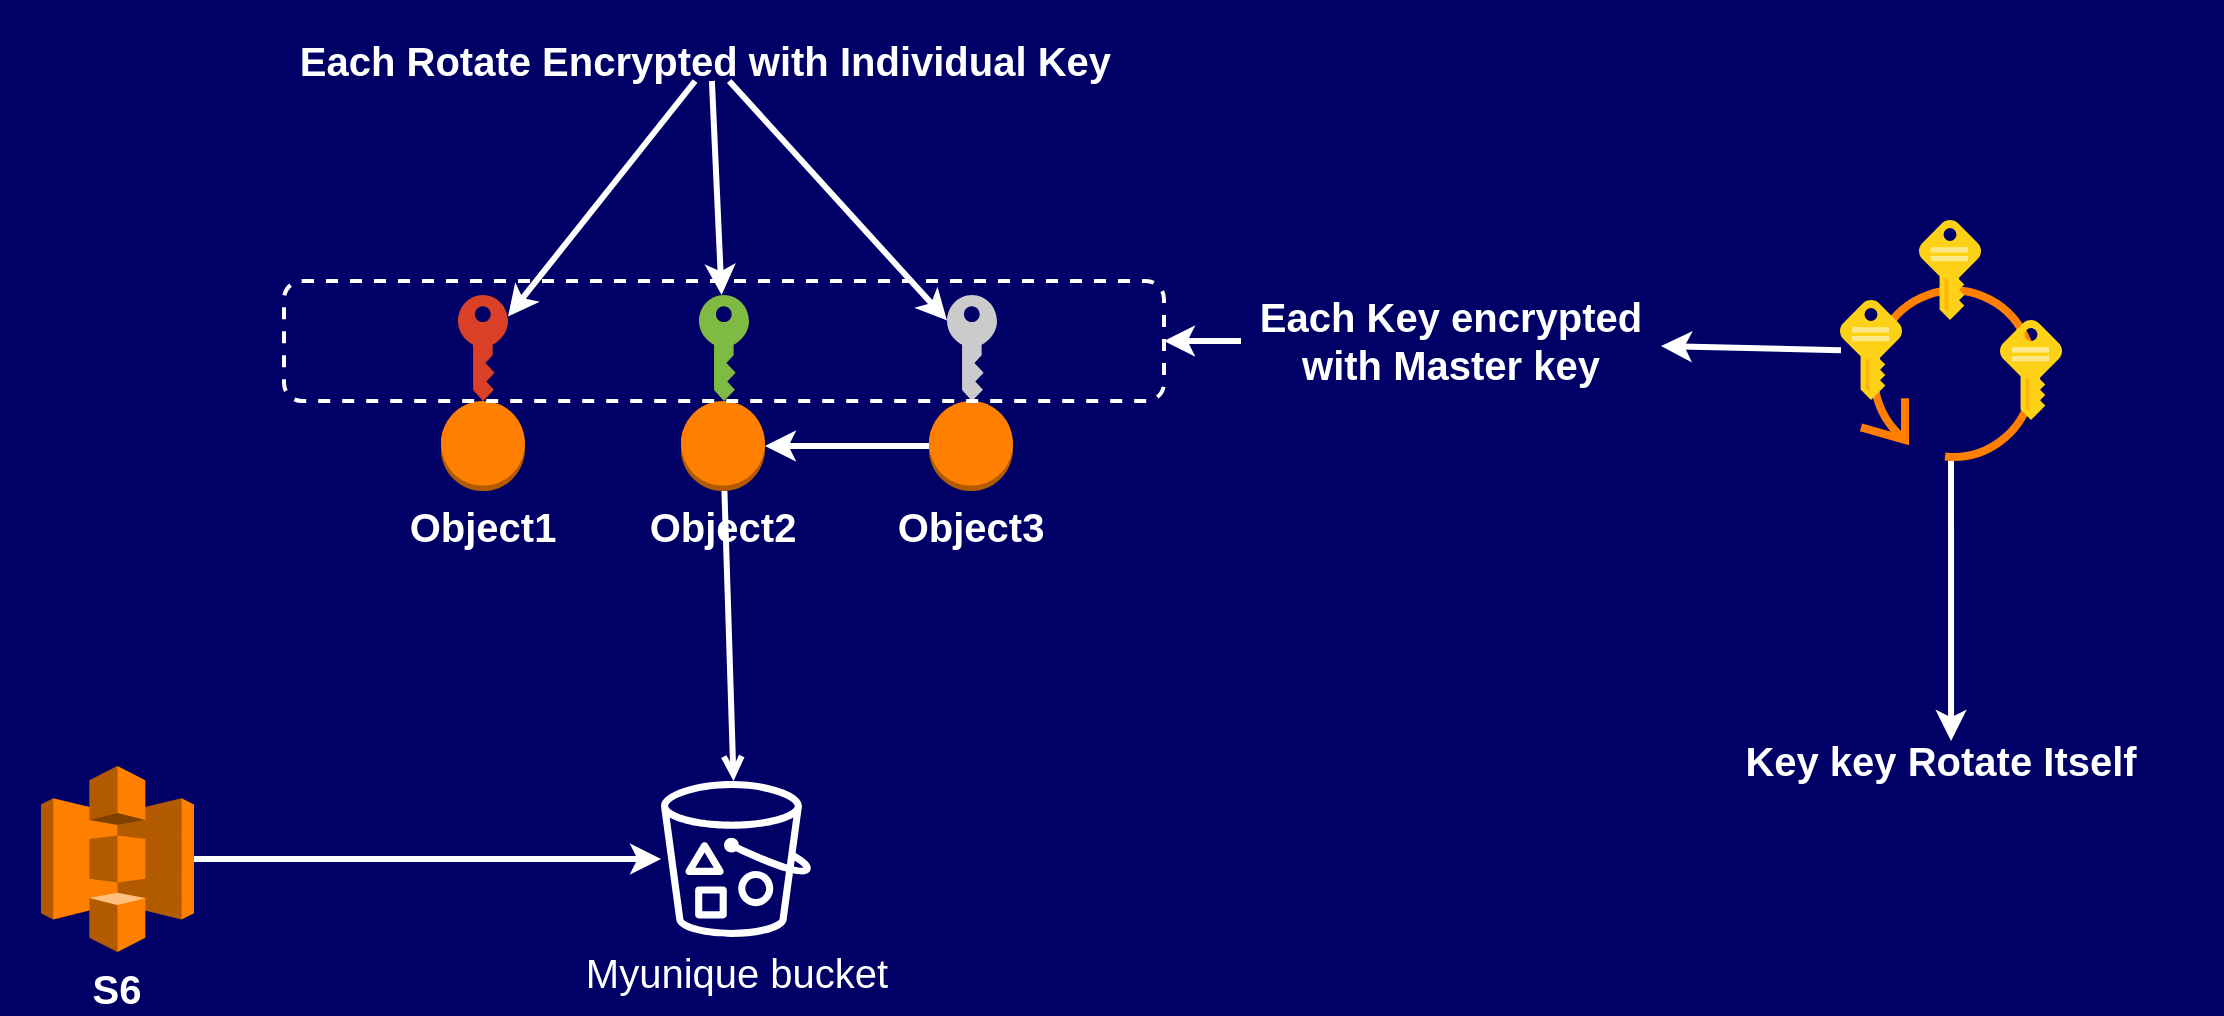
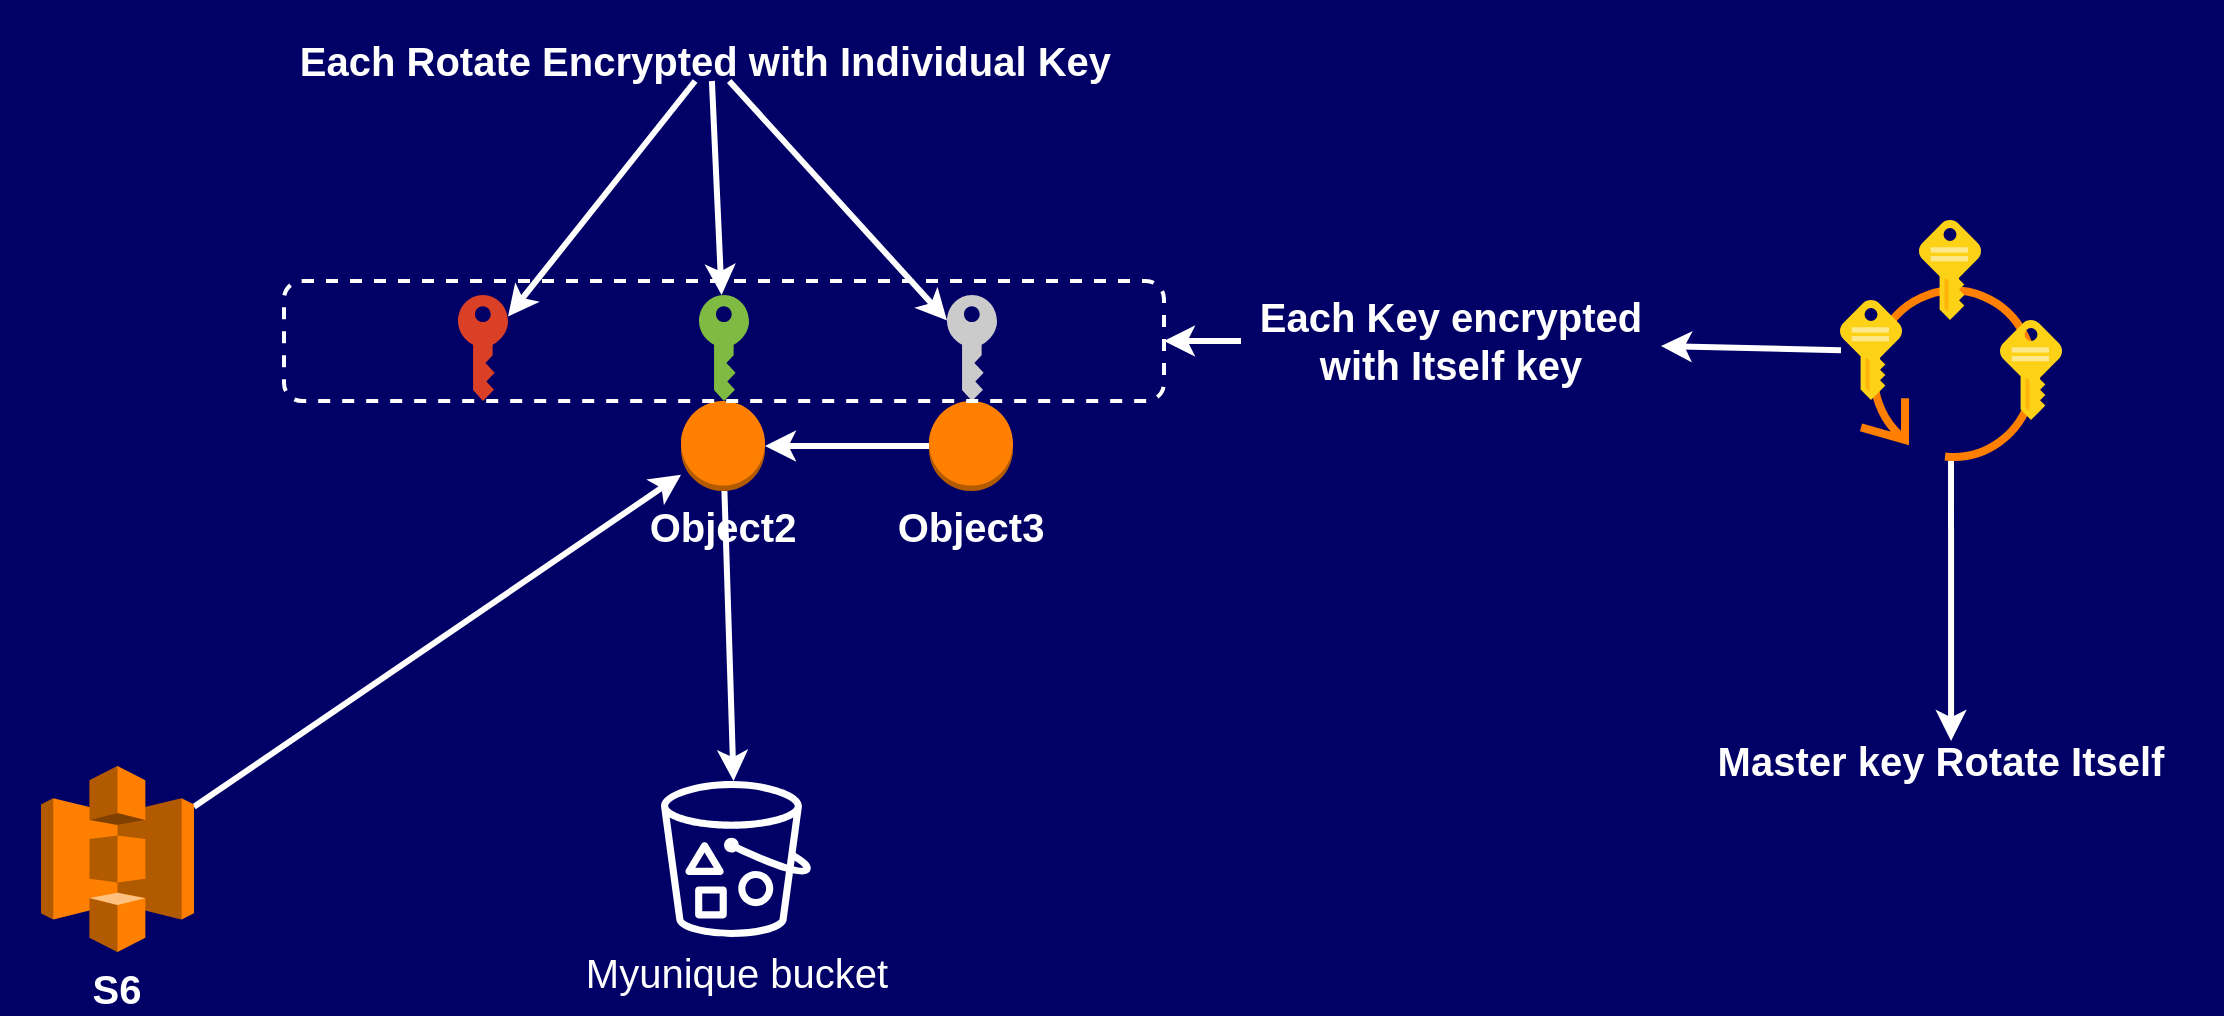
(1452, 341) -> (1452, 341)
(483, 446) -> none
(733, 758) -> (733, 757)
(1942, 761) -> (1942, 761)
(417, 859) -> (429, 647)
